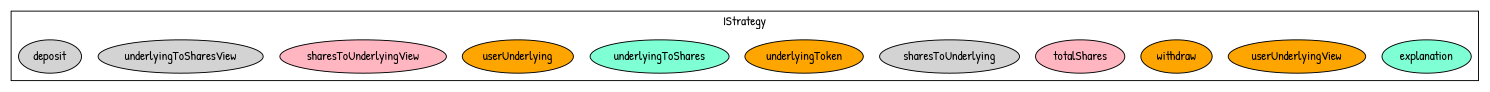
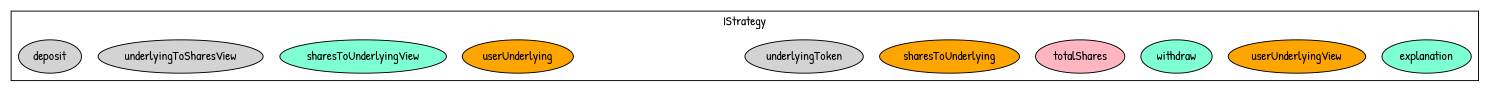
(363, 57) -> (363, 57)
(660, 57) -> none
(804, 57) -> (804, 57)
(950, 57) -> (950, 57)
(1177, 57) -> (1177, 57)
